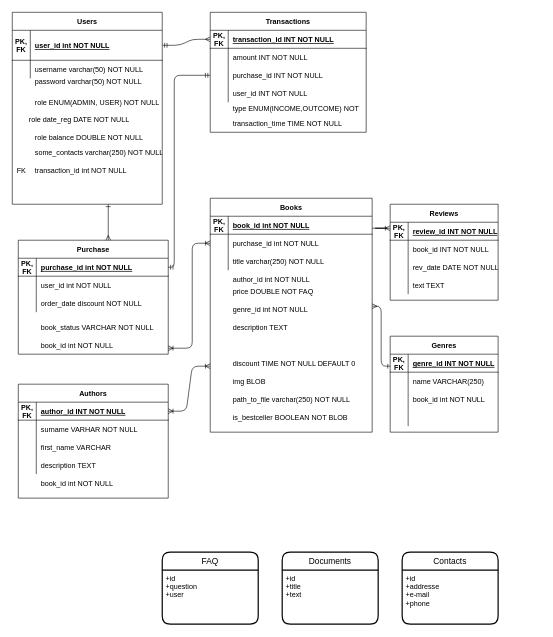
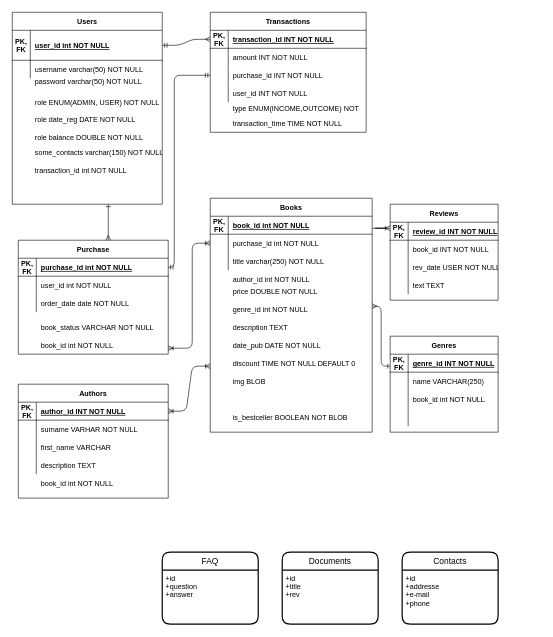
(90, 120) -> (96, 120)
(103, 153) -> (103, 153)
(21, 171) -> none
(454, 268) -> (454, 268)
(269, 292) -> (271, 292)
(94, 304) -> (86, 304)
none -> (294, 345)
(300, 399) -> none
(171, 578) -> (171, 578)
(291, 578) -> (291, 578)
